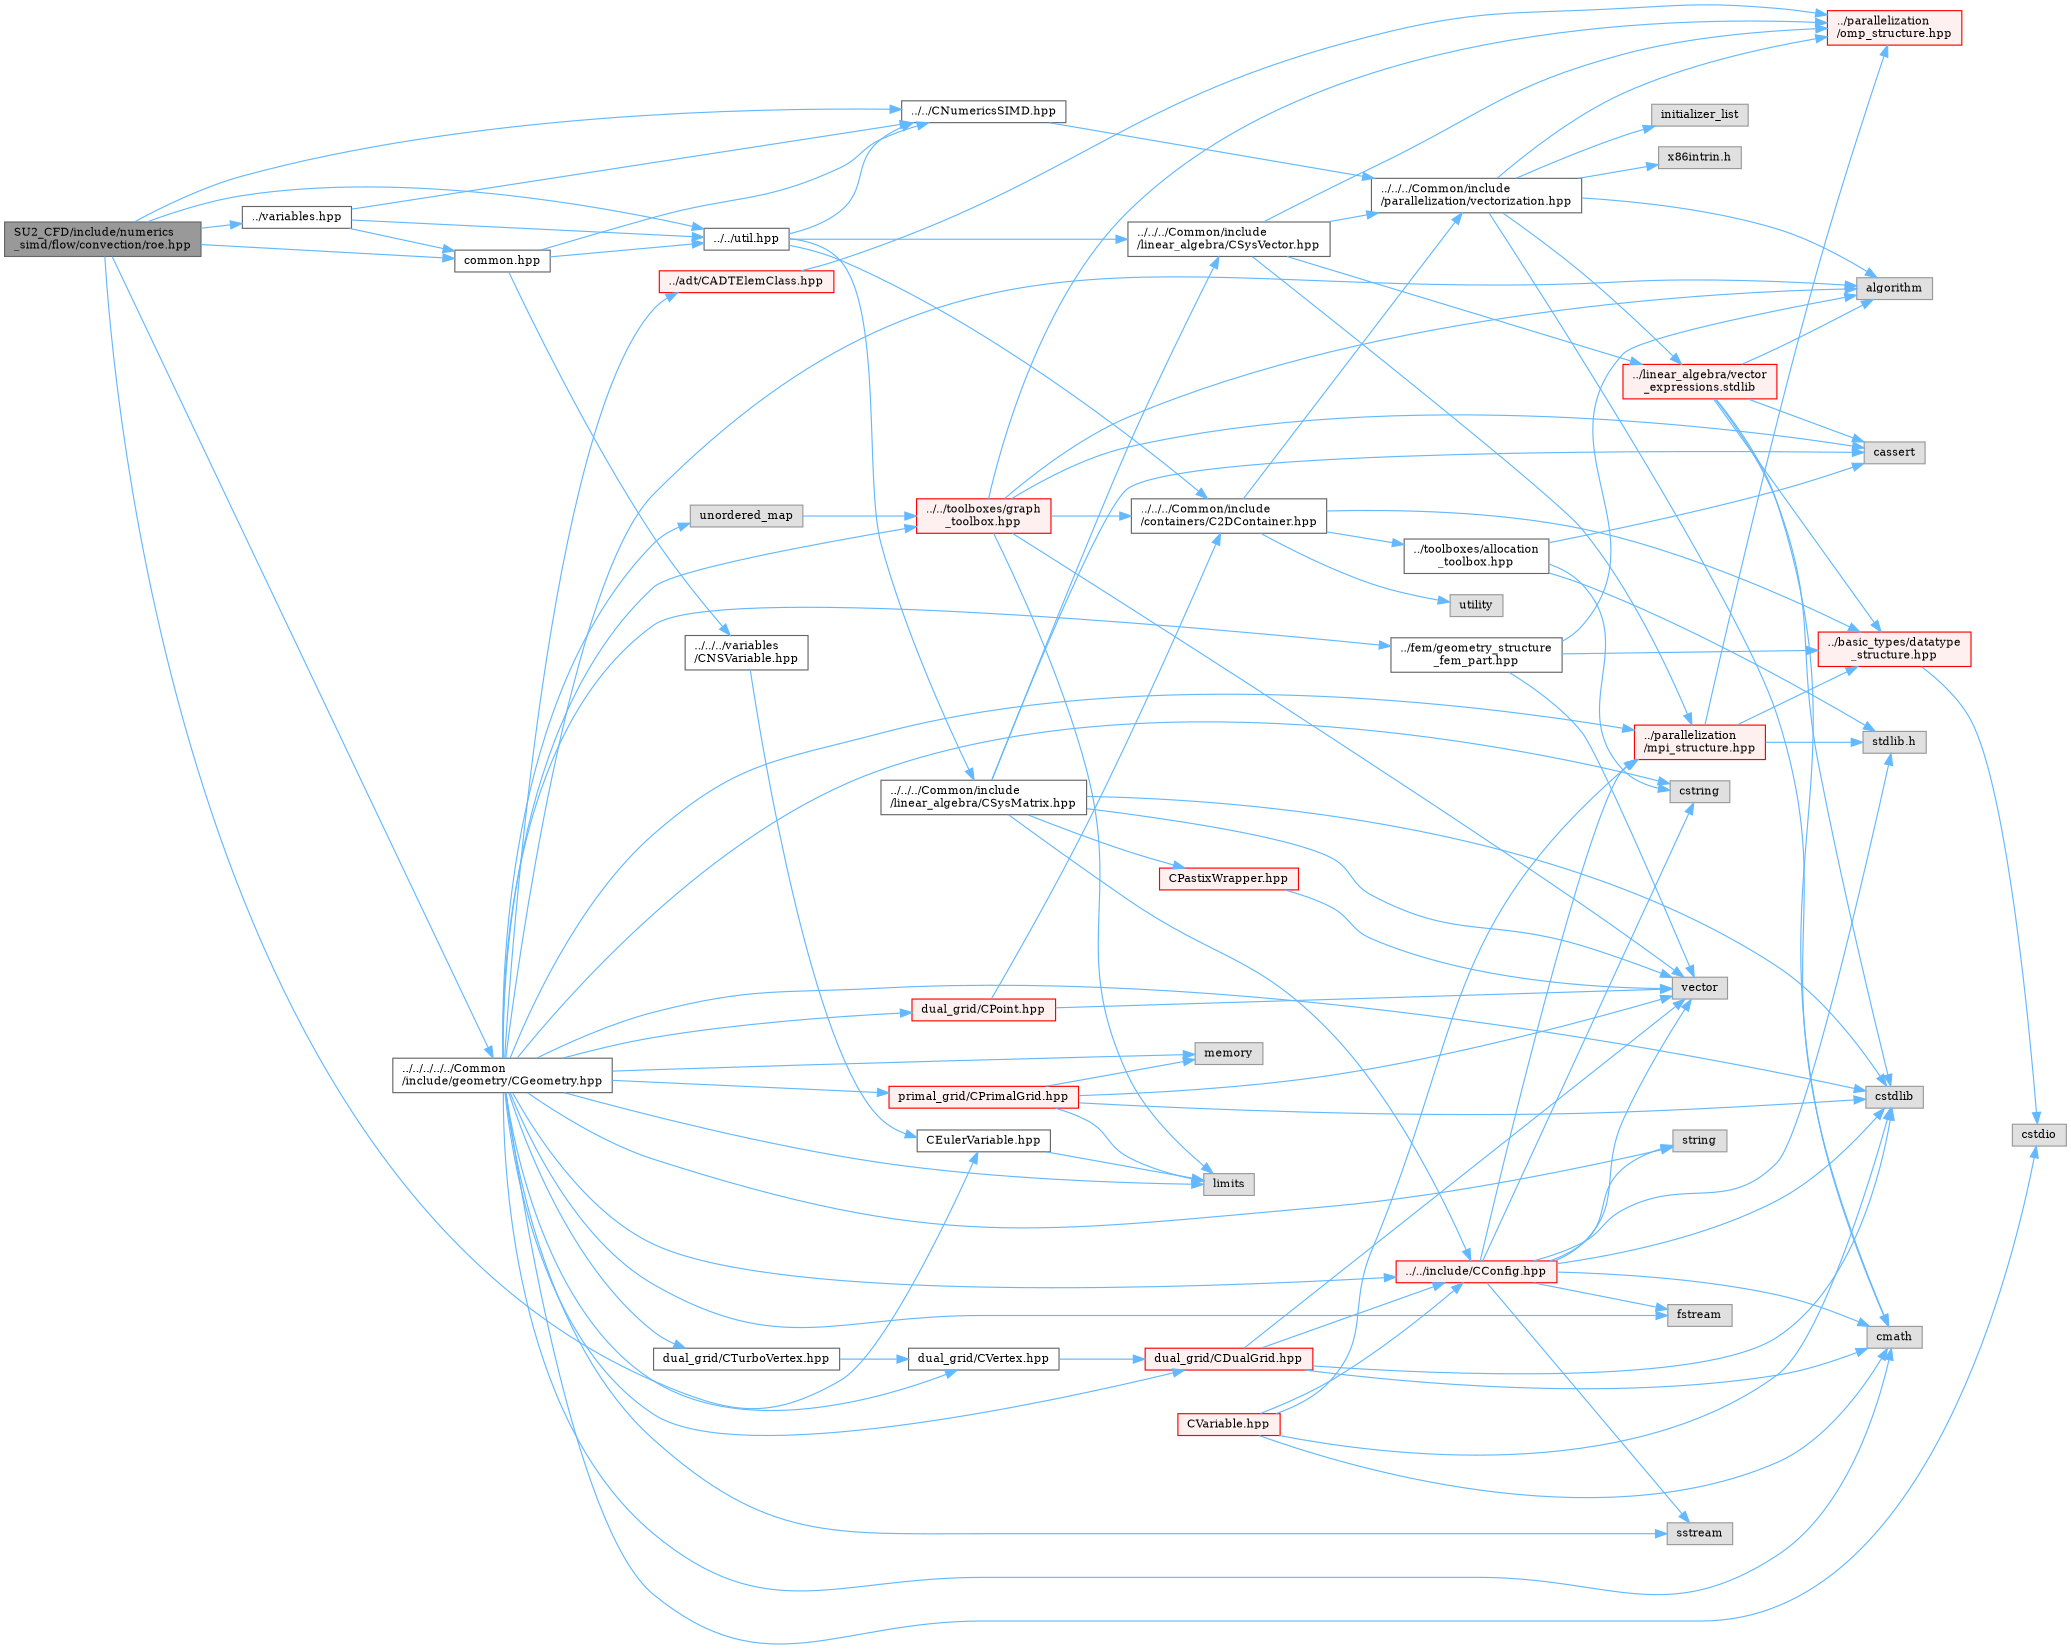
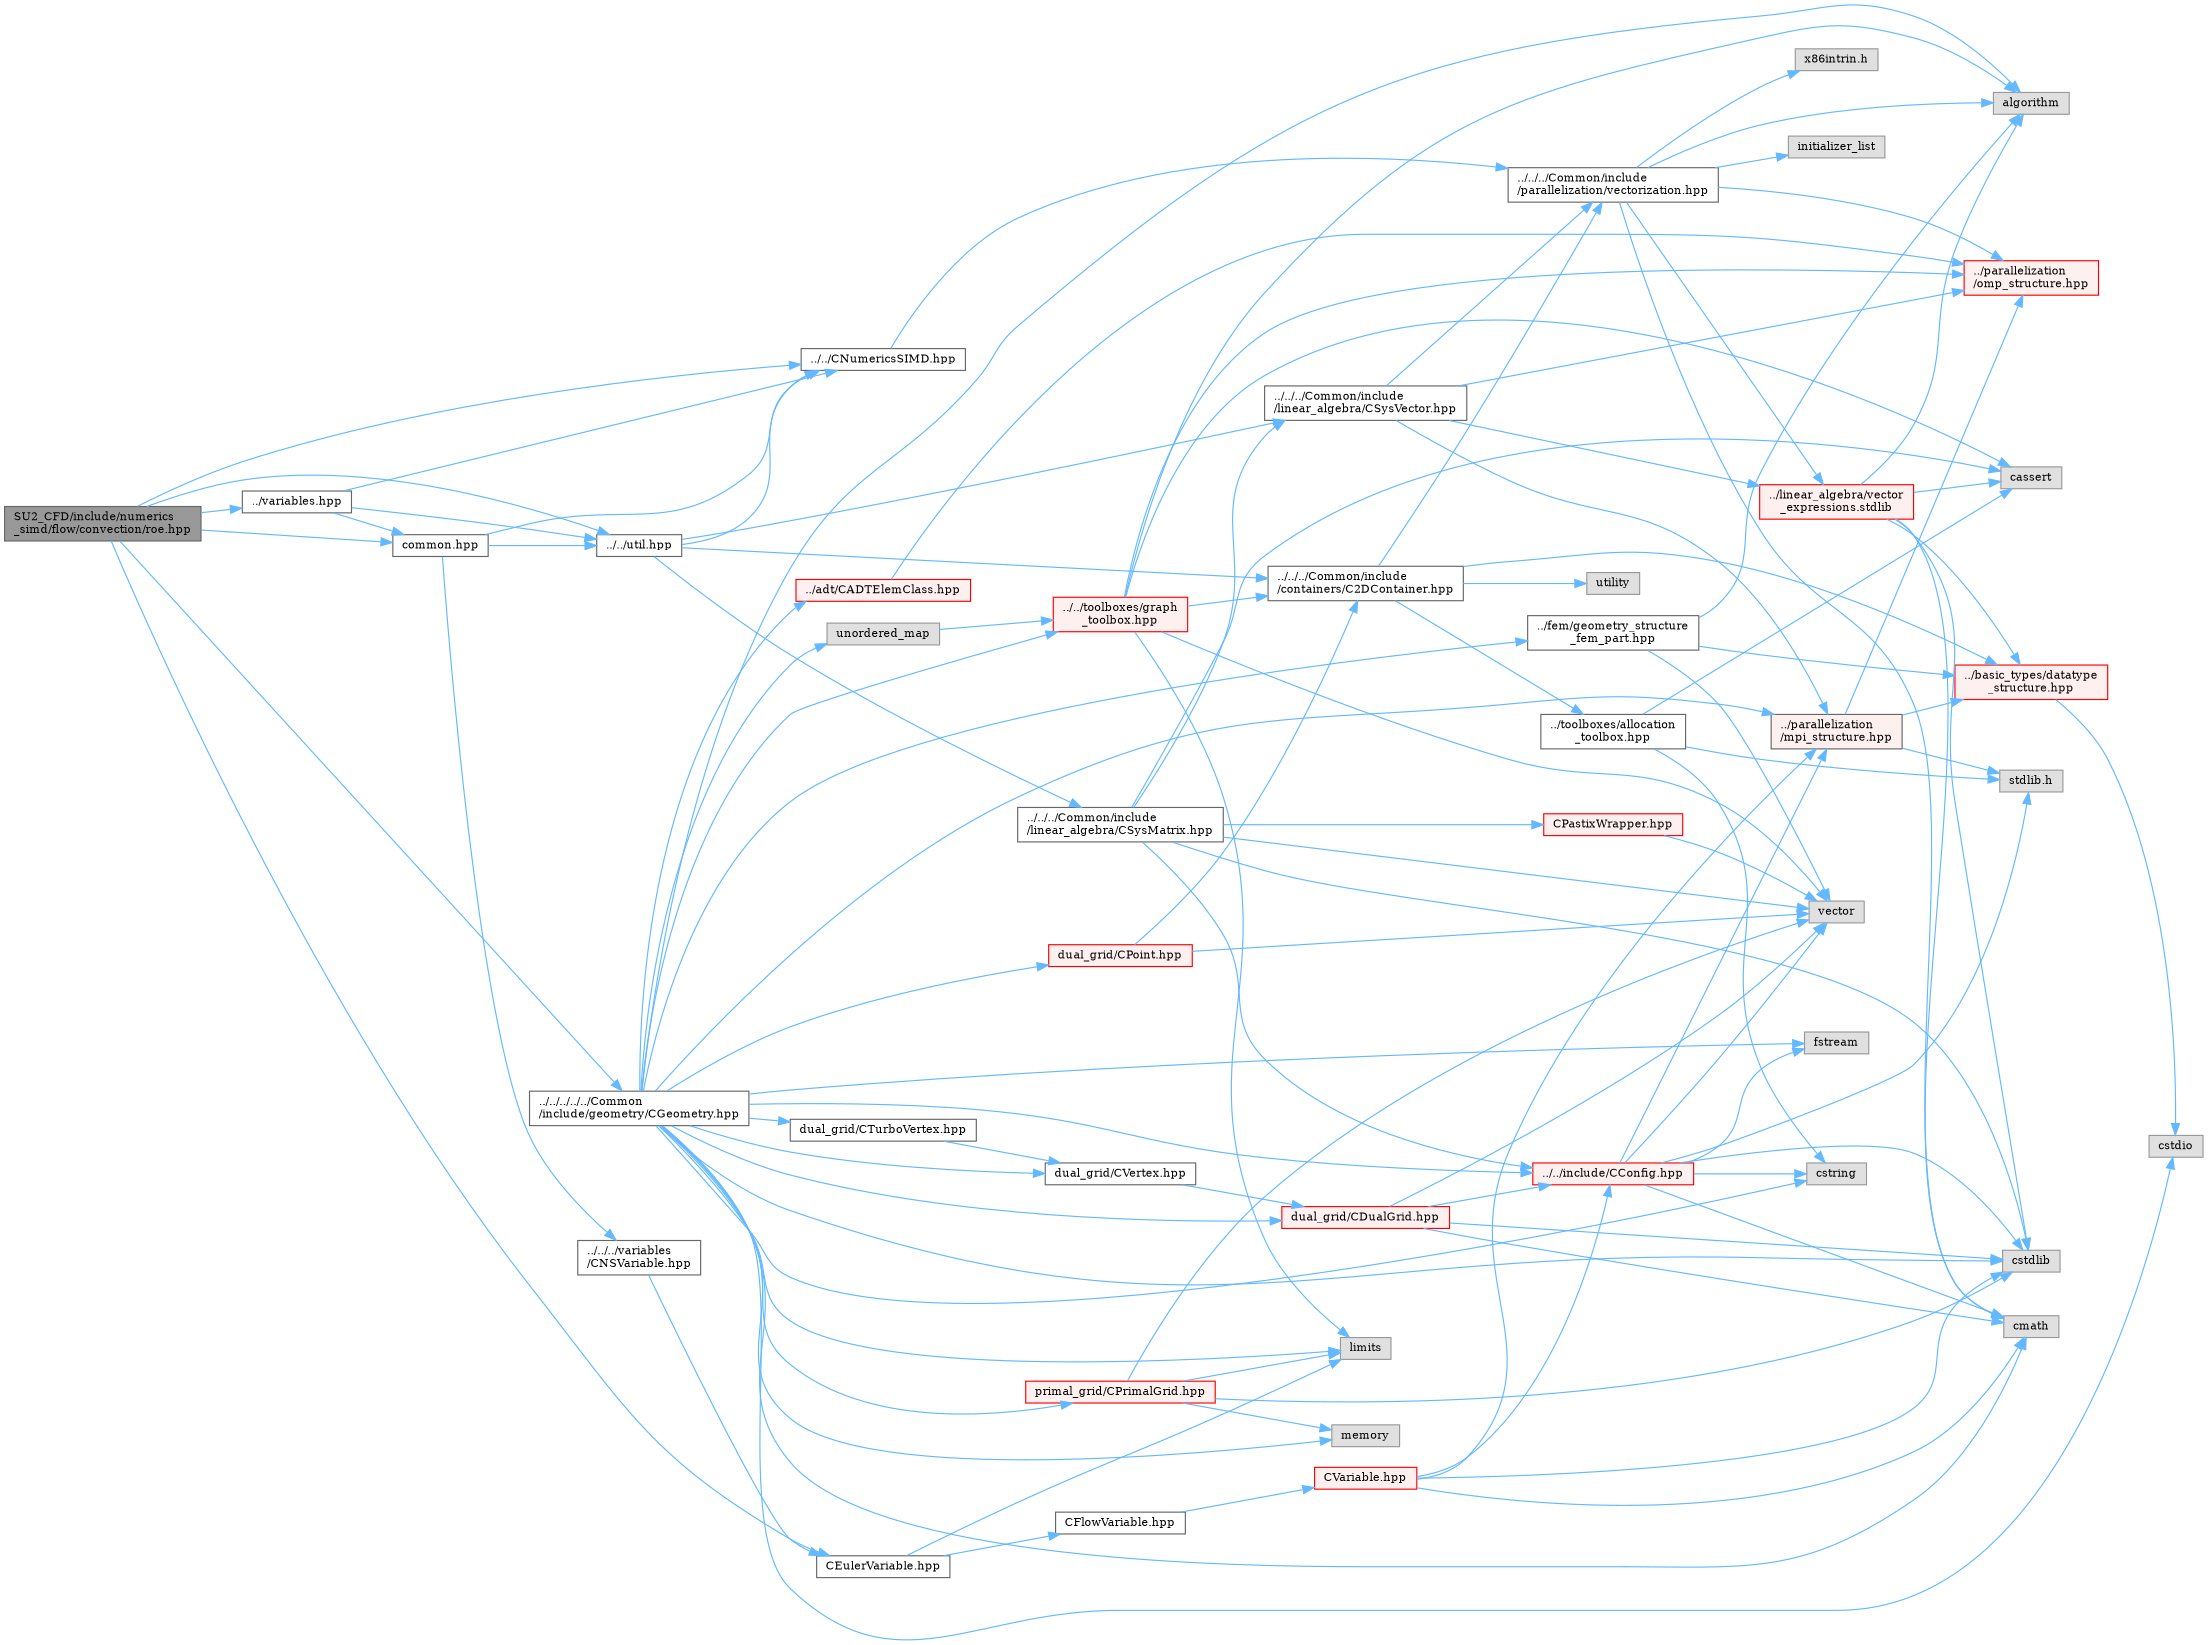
(1700, 742) -> (1837, 732)
(1700, 1141) -> none
none -> (1120, 1523)
(1700, 1534) -> none
